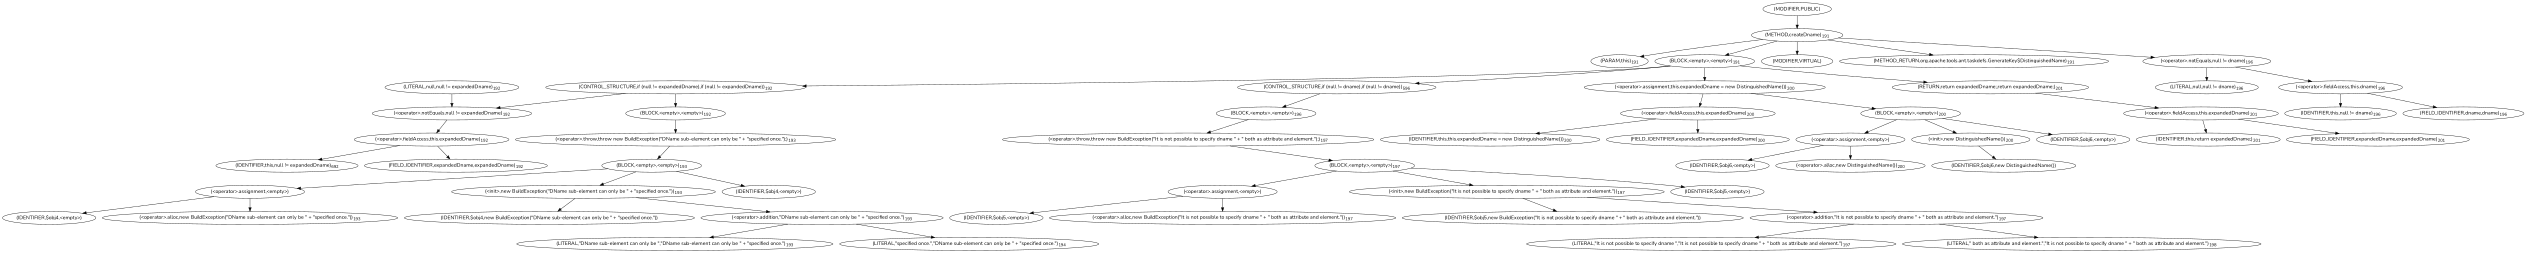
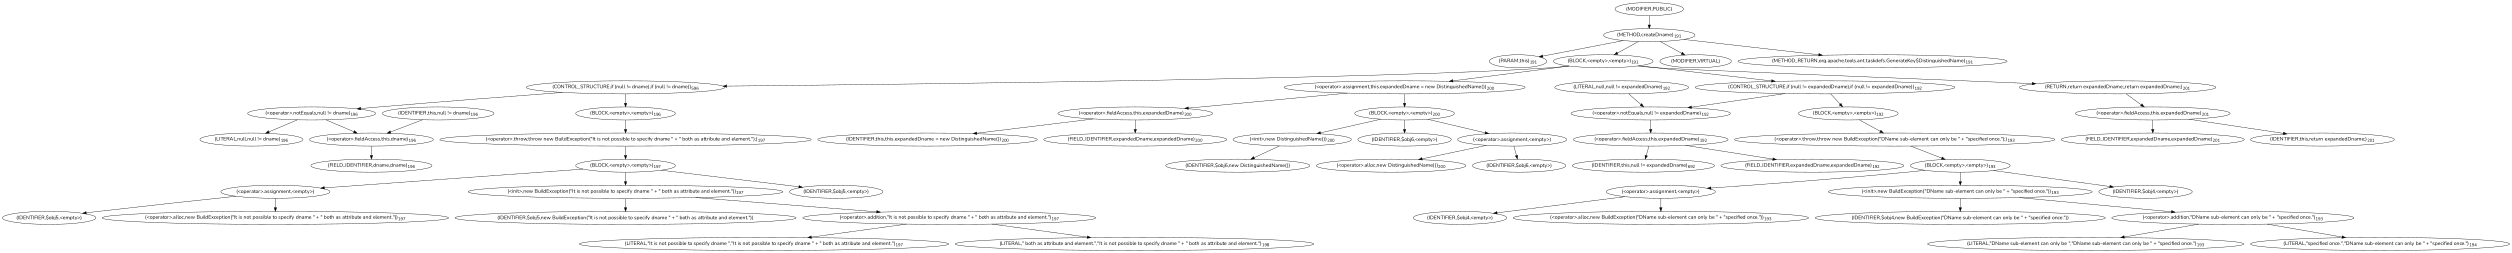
(1995, 47) -> (462, 100)
(2341, 99) -> (407, 126)
